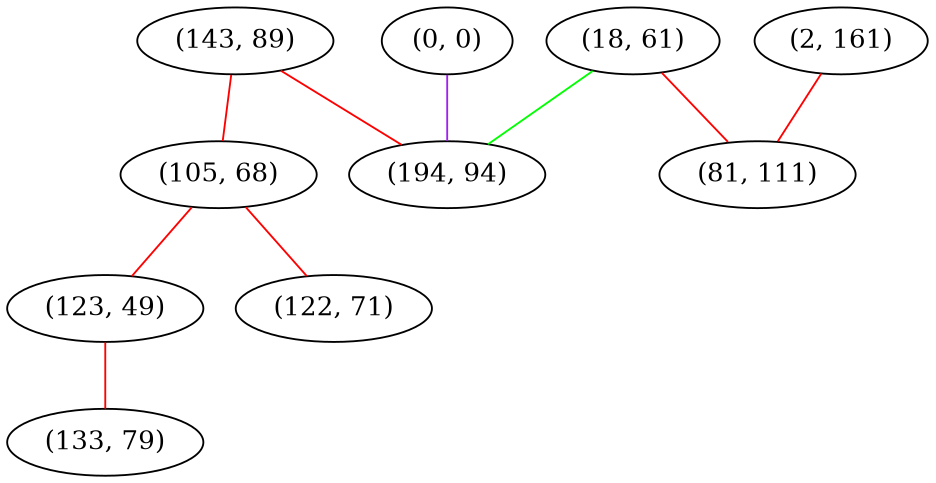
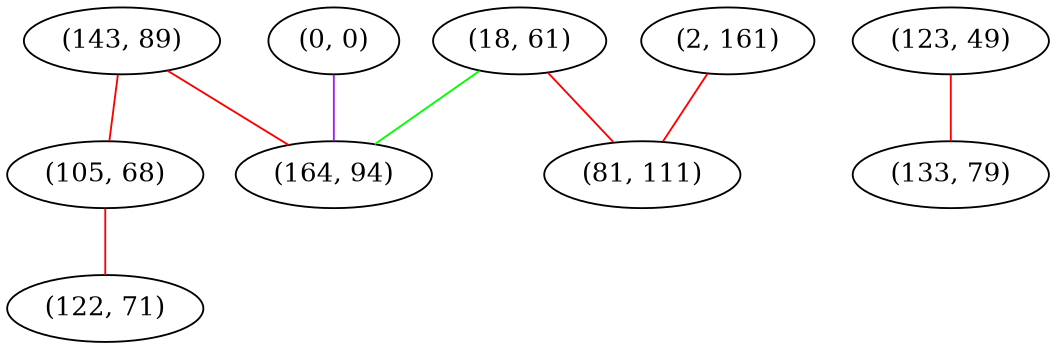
(447, 175) -> (334, 175)
(162, 242) -> none
